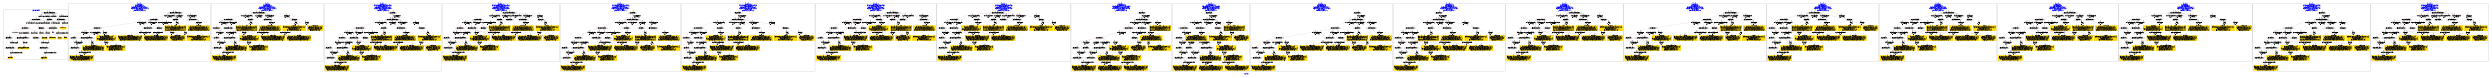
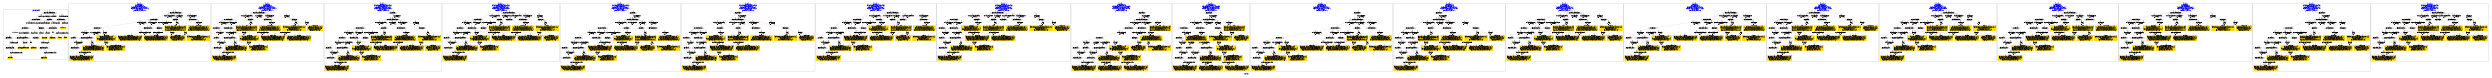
(52, 38) -> (52, 38)
(60, 38) -> (60, 38)
none -> (34, 48)
